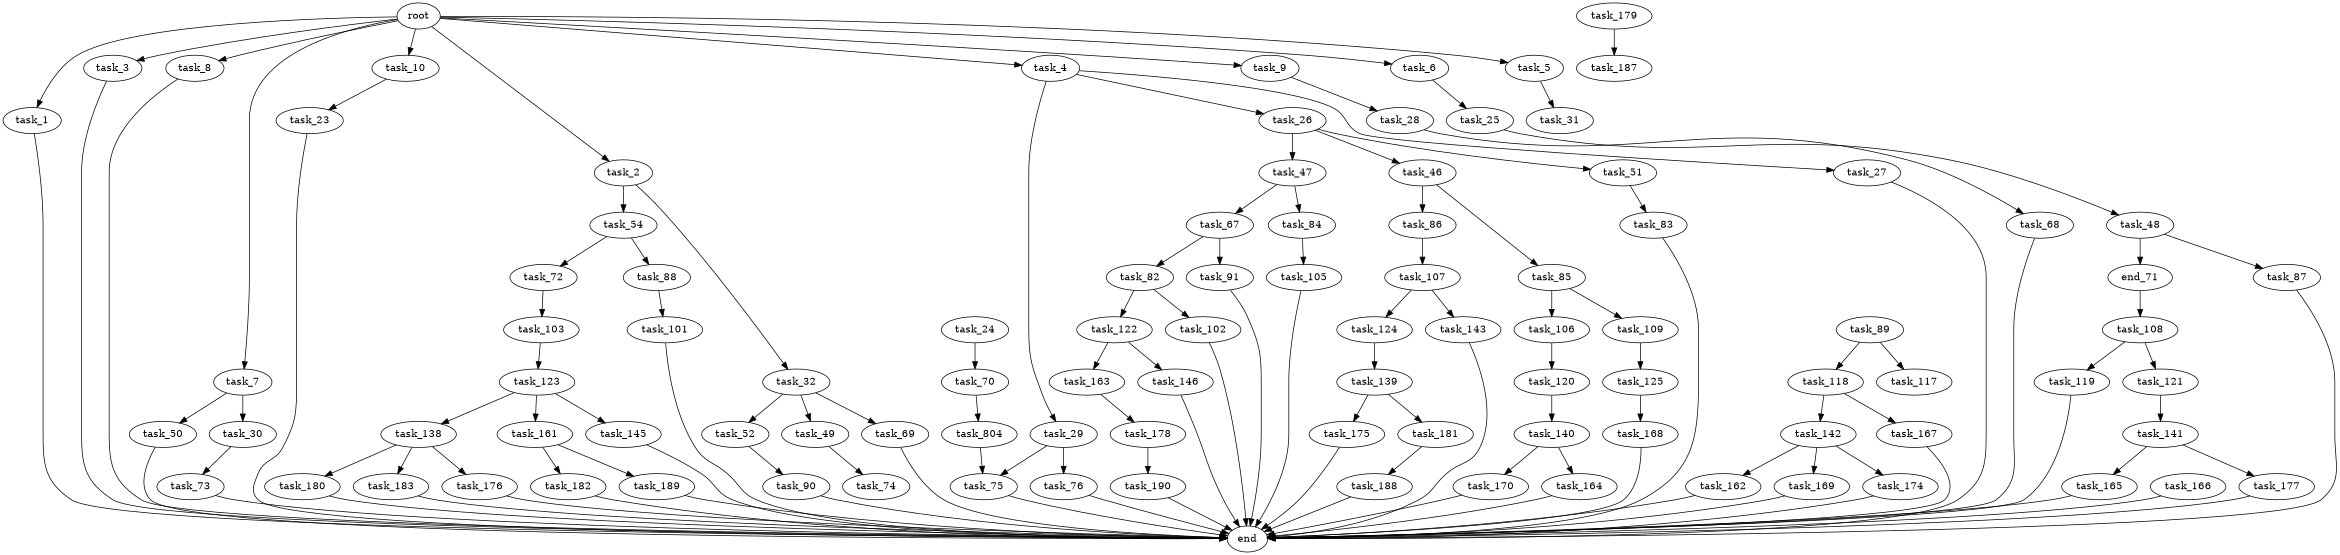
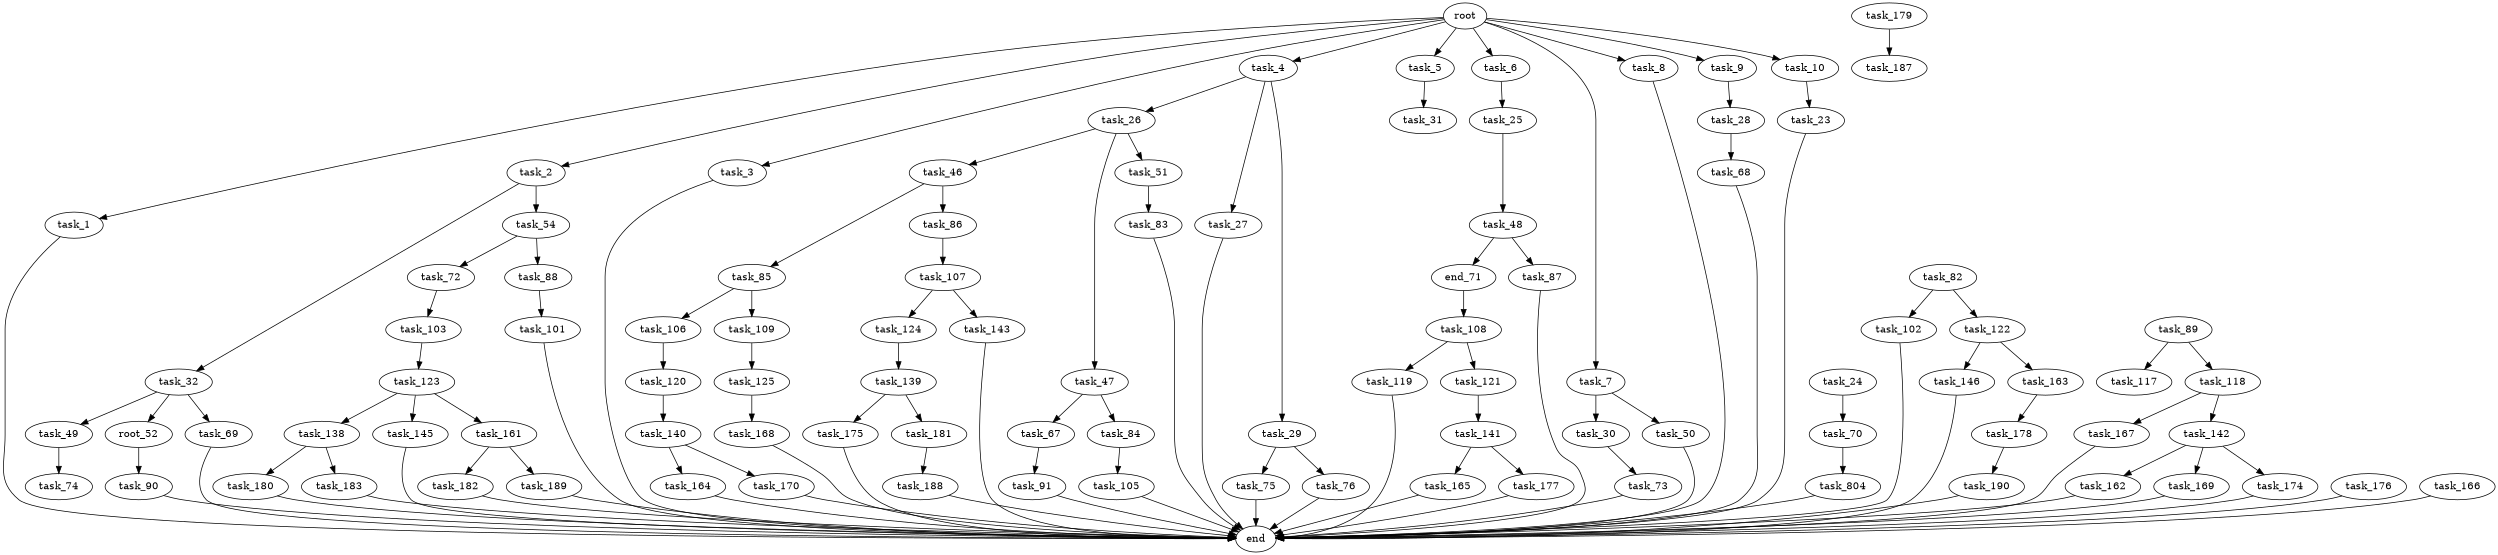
(1183, 249) -> none
(735, 434) -> (139, 434)
(981, 457) -> (1550, 527)
(446, 458) -> none
